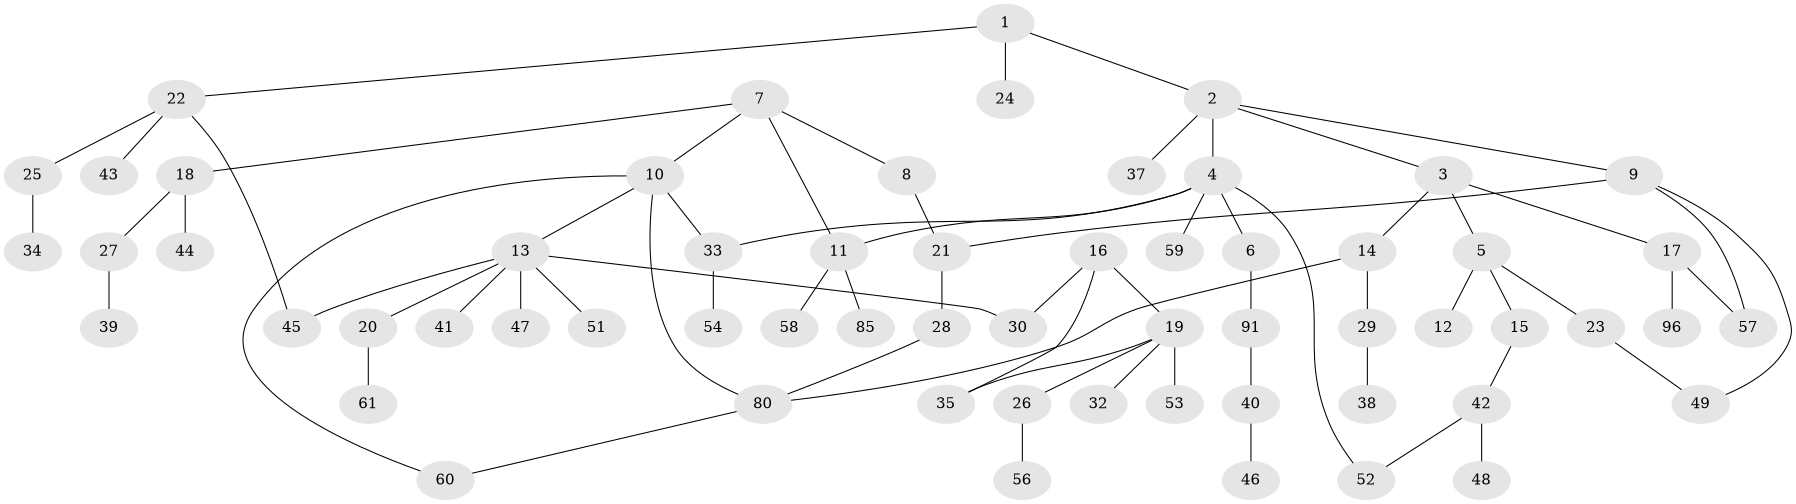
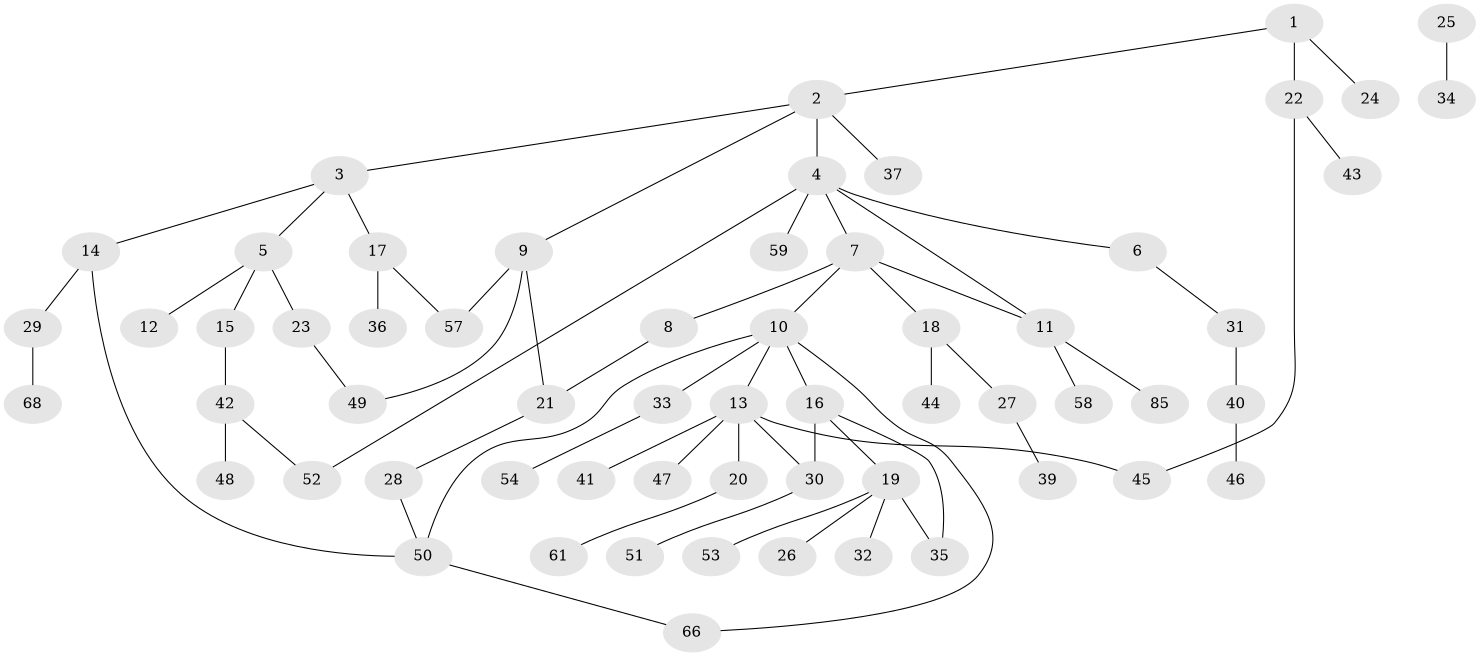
(105, 138) -> none
(921, 222) -> (836, 214)
(559, 290) -> (725, 519)
(1251, 328) -> (1236, 328)
(1672, 328) -> (378, 328)
none -> (797, 366)
(763, 404) -> (423, 557)
(1367, 404) -> (33, 404)
(446, 480) -> (692, 633)
(1022, 480) -> none
